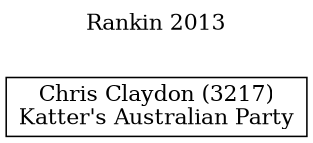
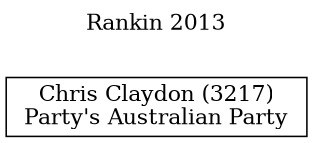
(157, 107) -> (157, 107)
